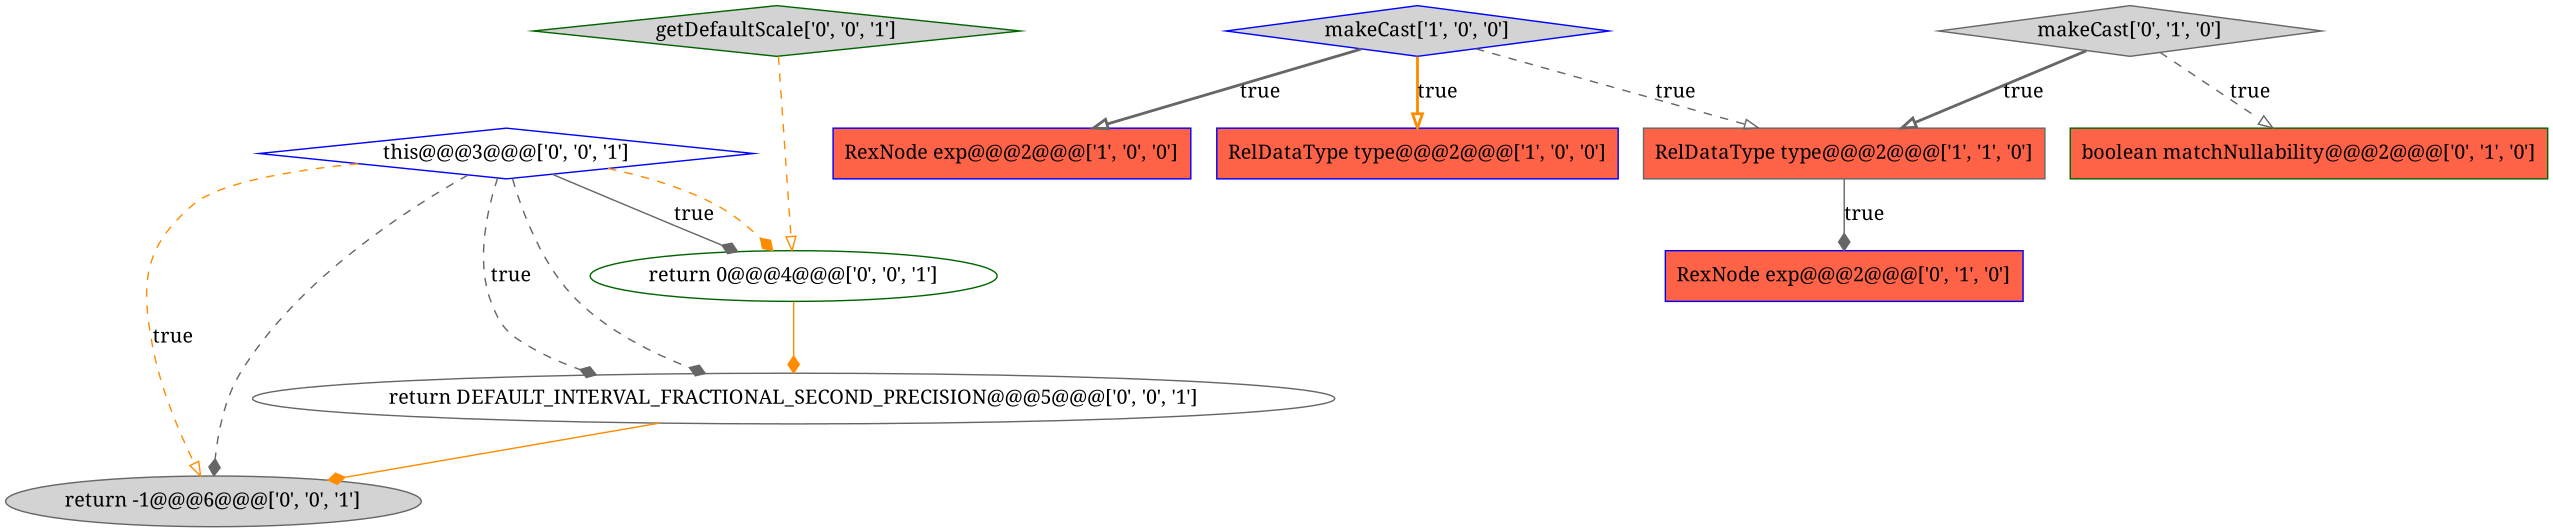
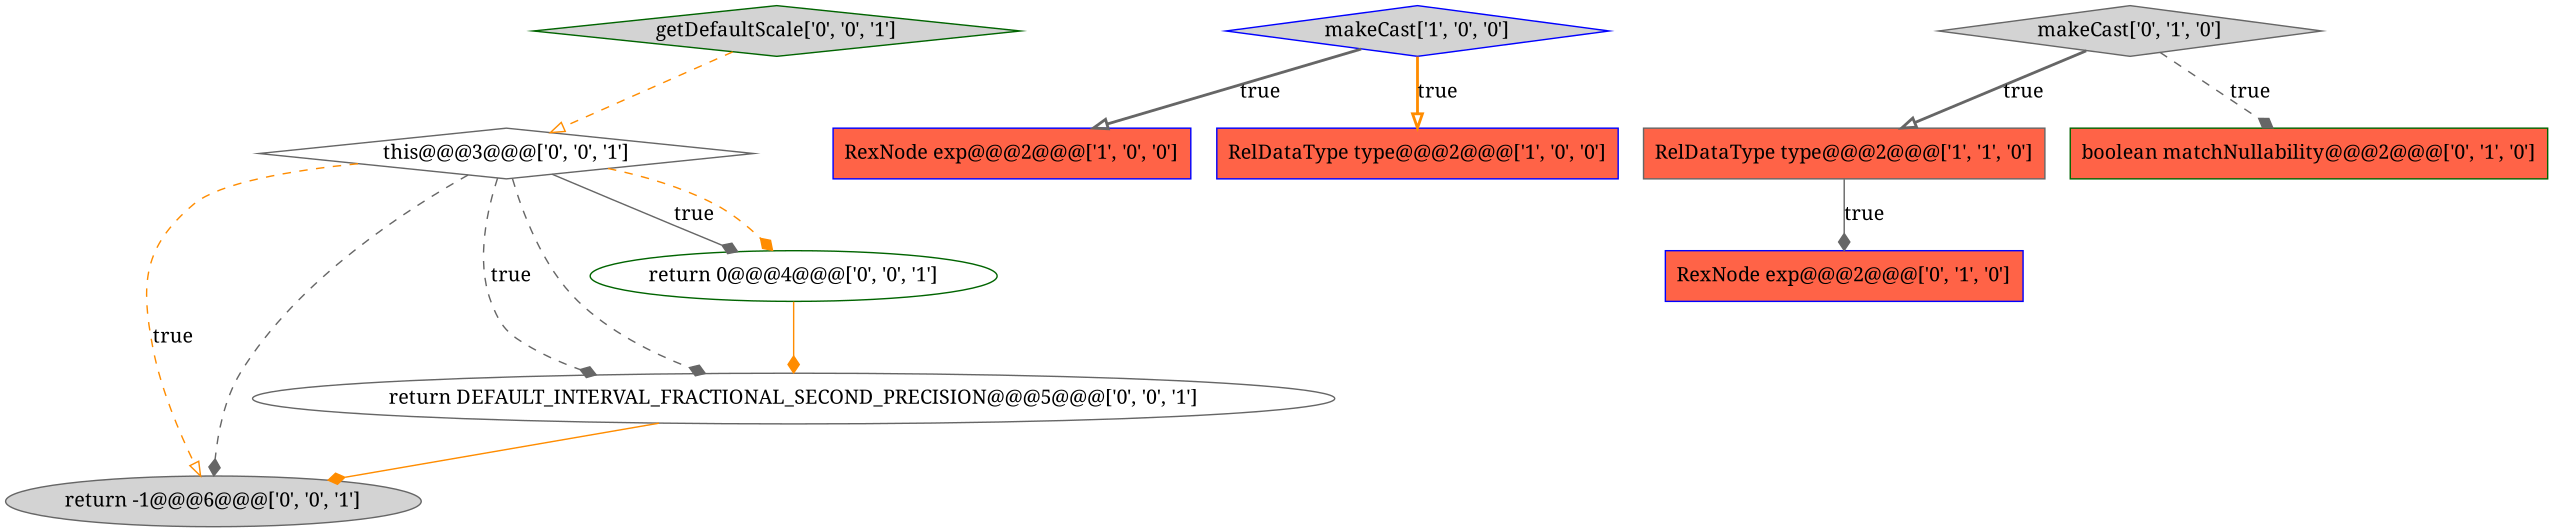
(2209, 85) -> (2209, 85)
(1610, 86) -> none
(785, 146) -> (648, 89)
(506, 154) -> (506, 154)
